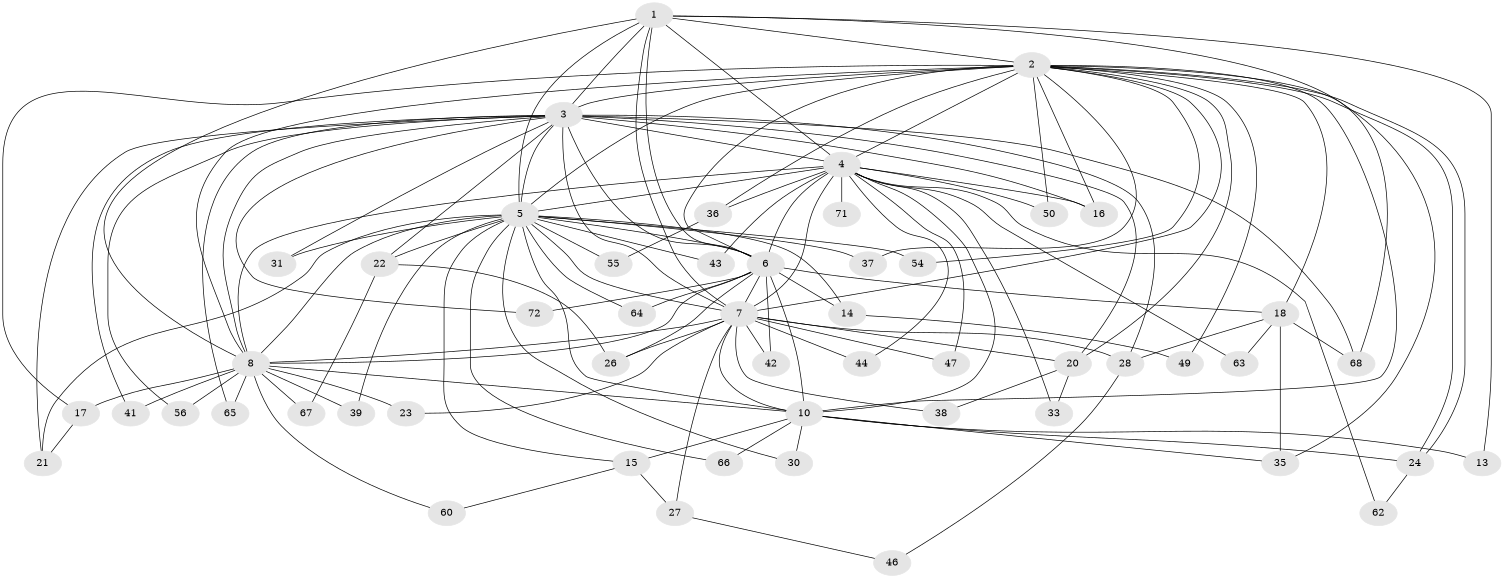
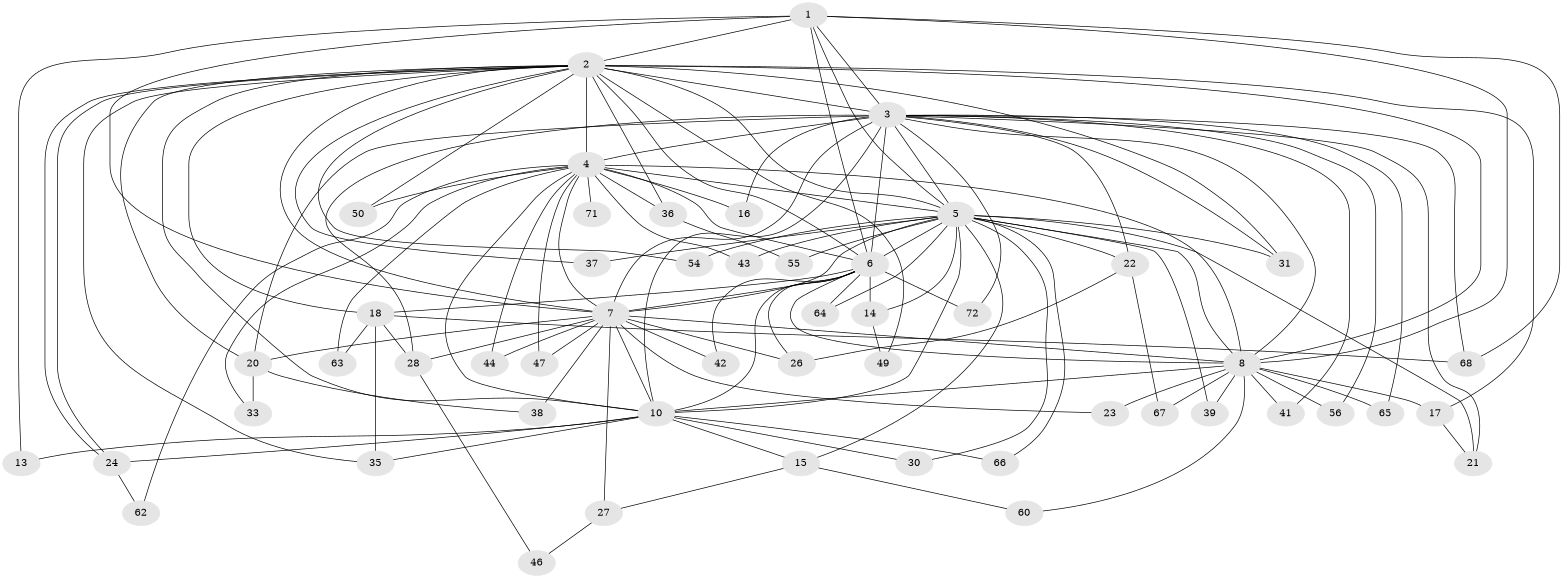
(756, 96) -> none
(1065, 140) -> (960, 105)
none -> (781, 231)
